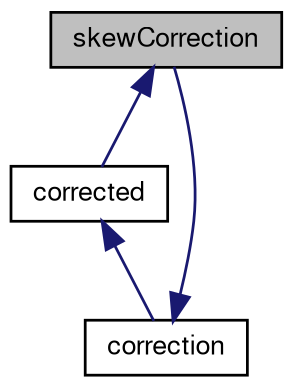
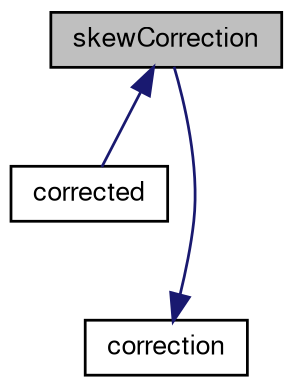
(134, 283) -> none
